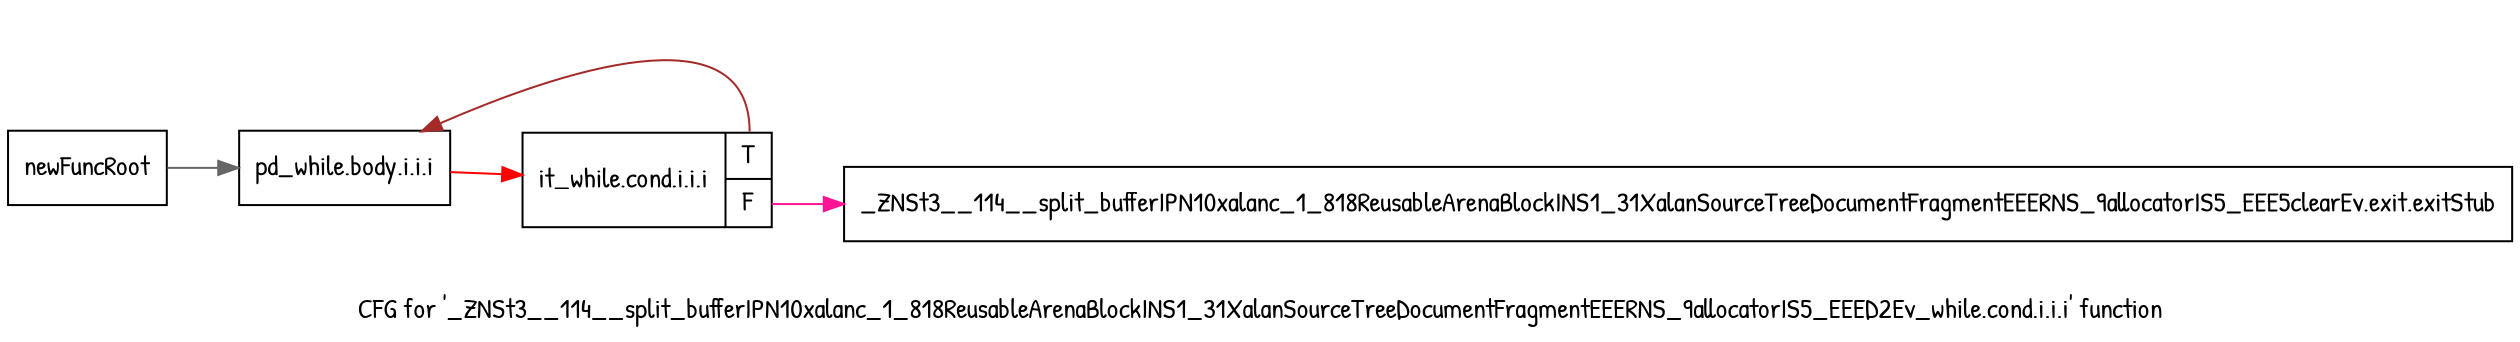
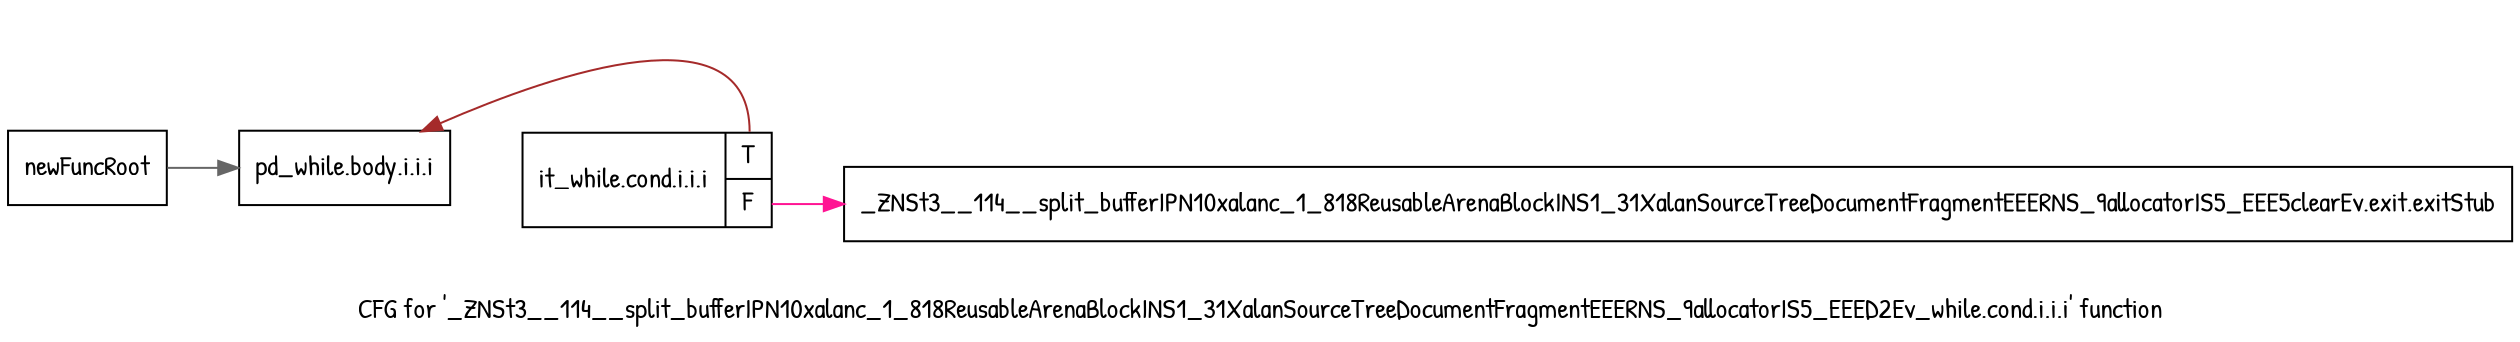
(476, 173) -> none
